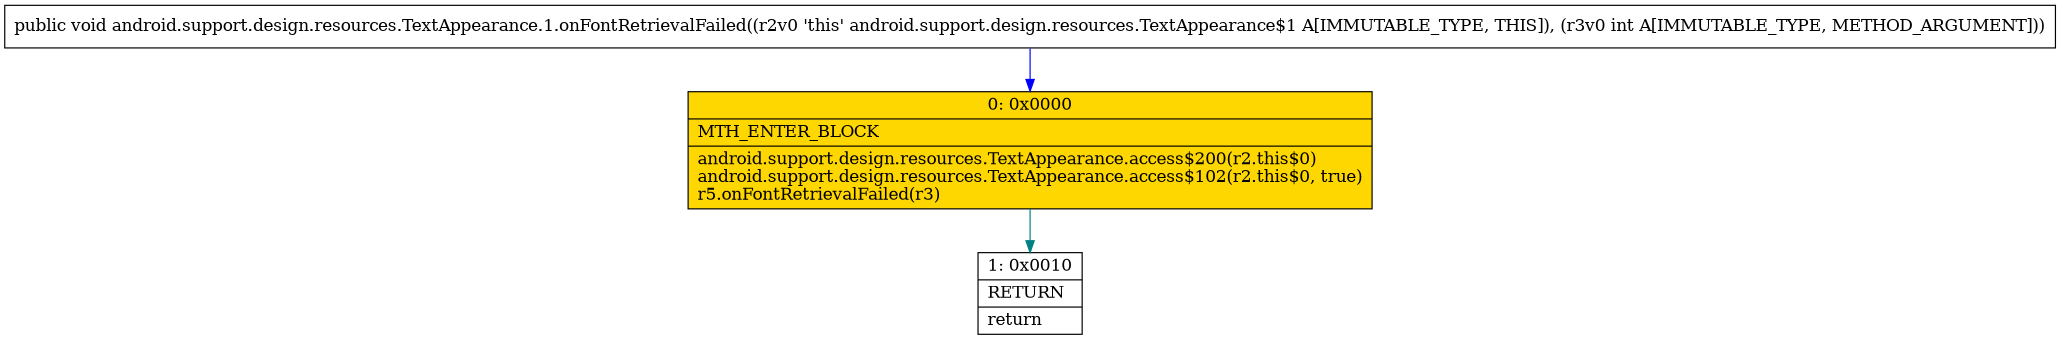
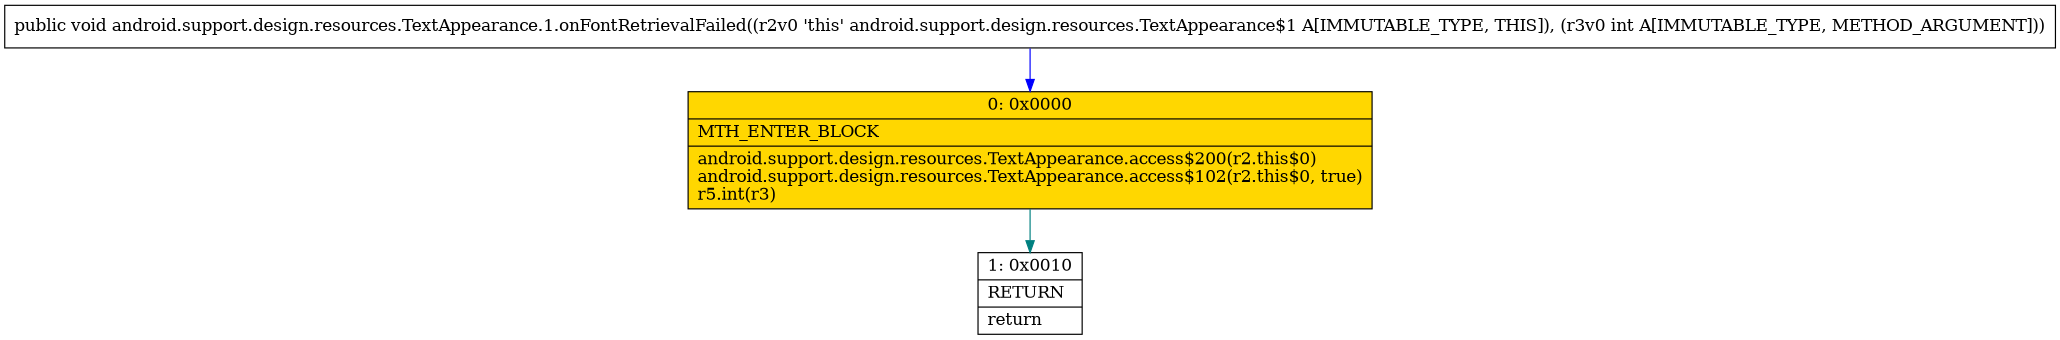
(819, 195) -> (737, 195)
